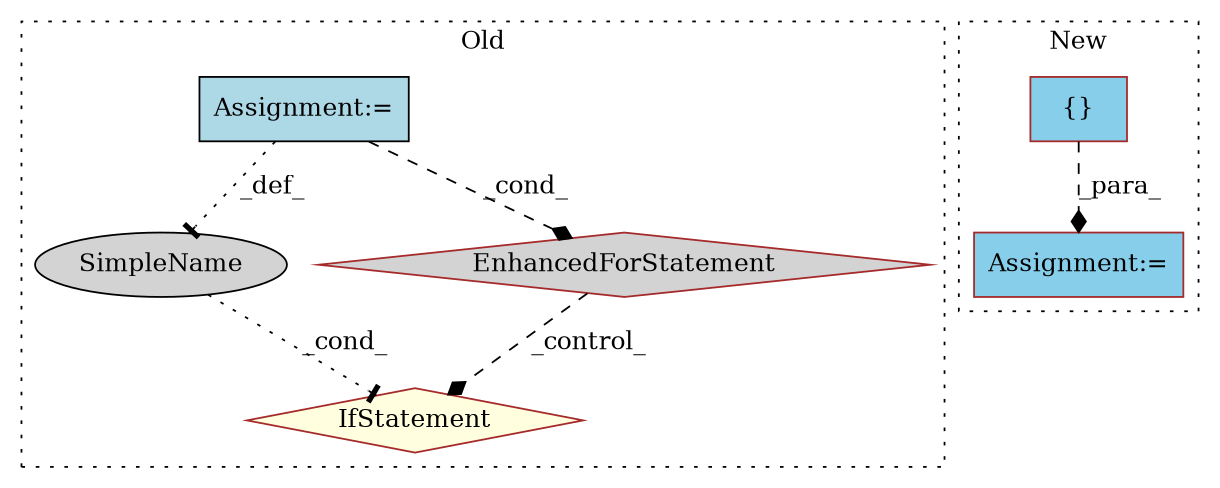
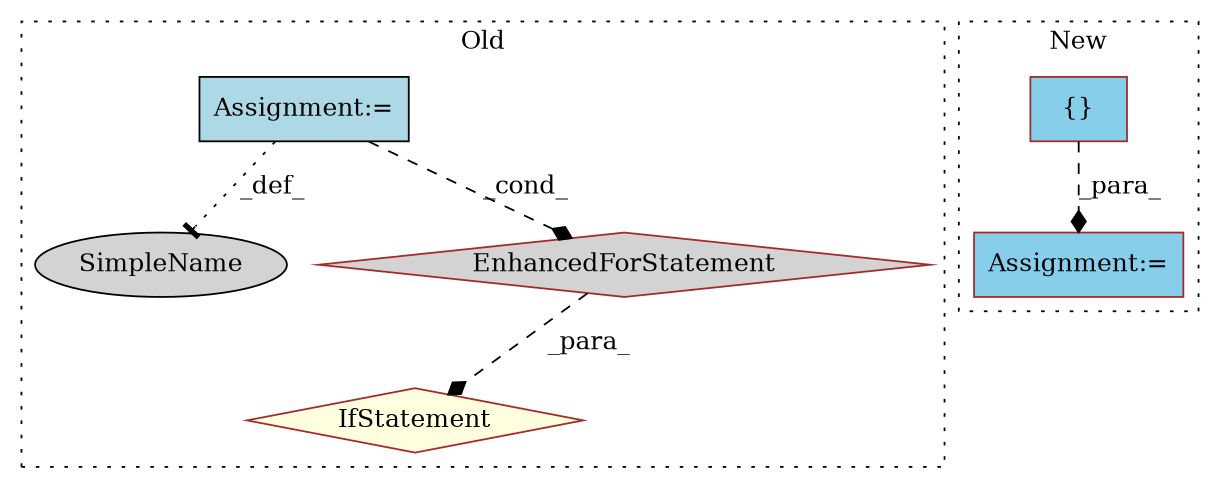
(288, 343) -> none
(589, 343) -> (589, 343)
